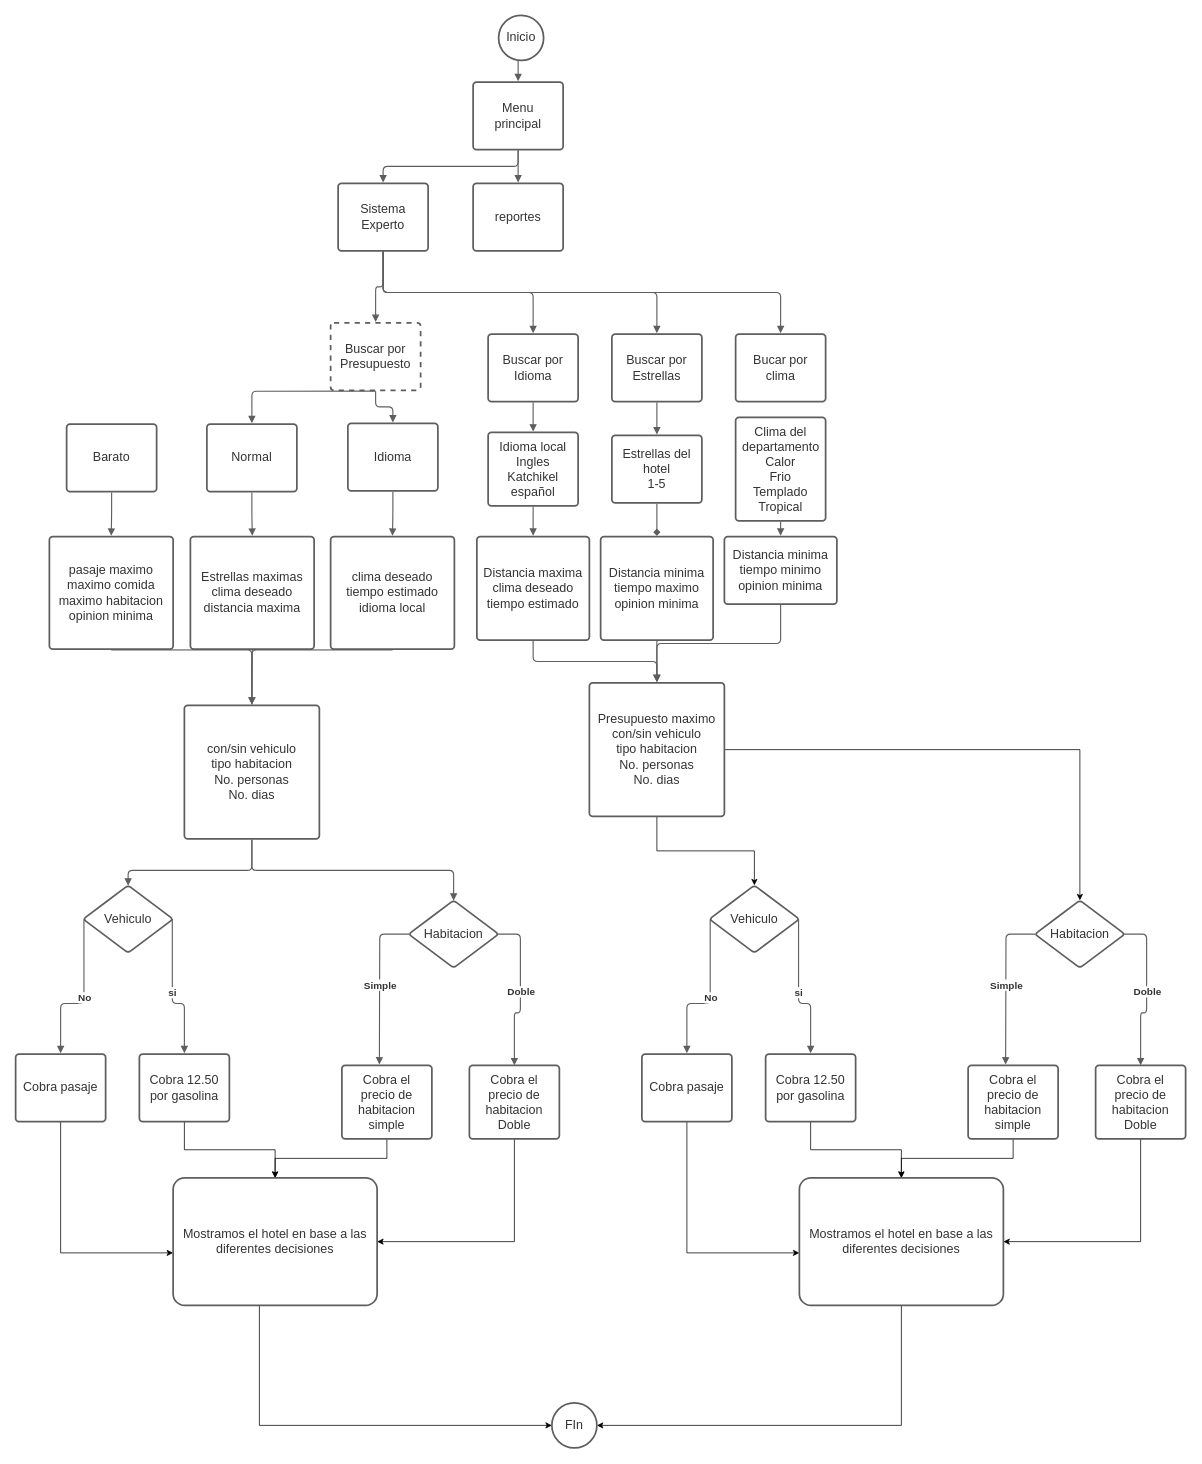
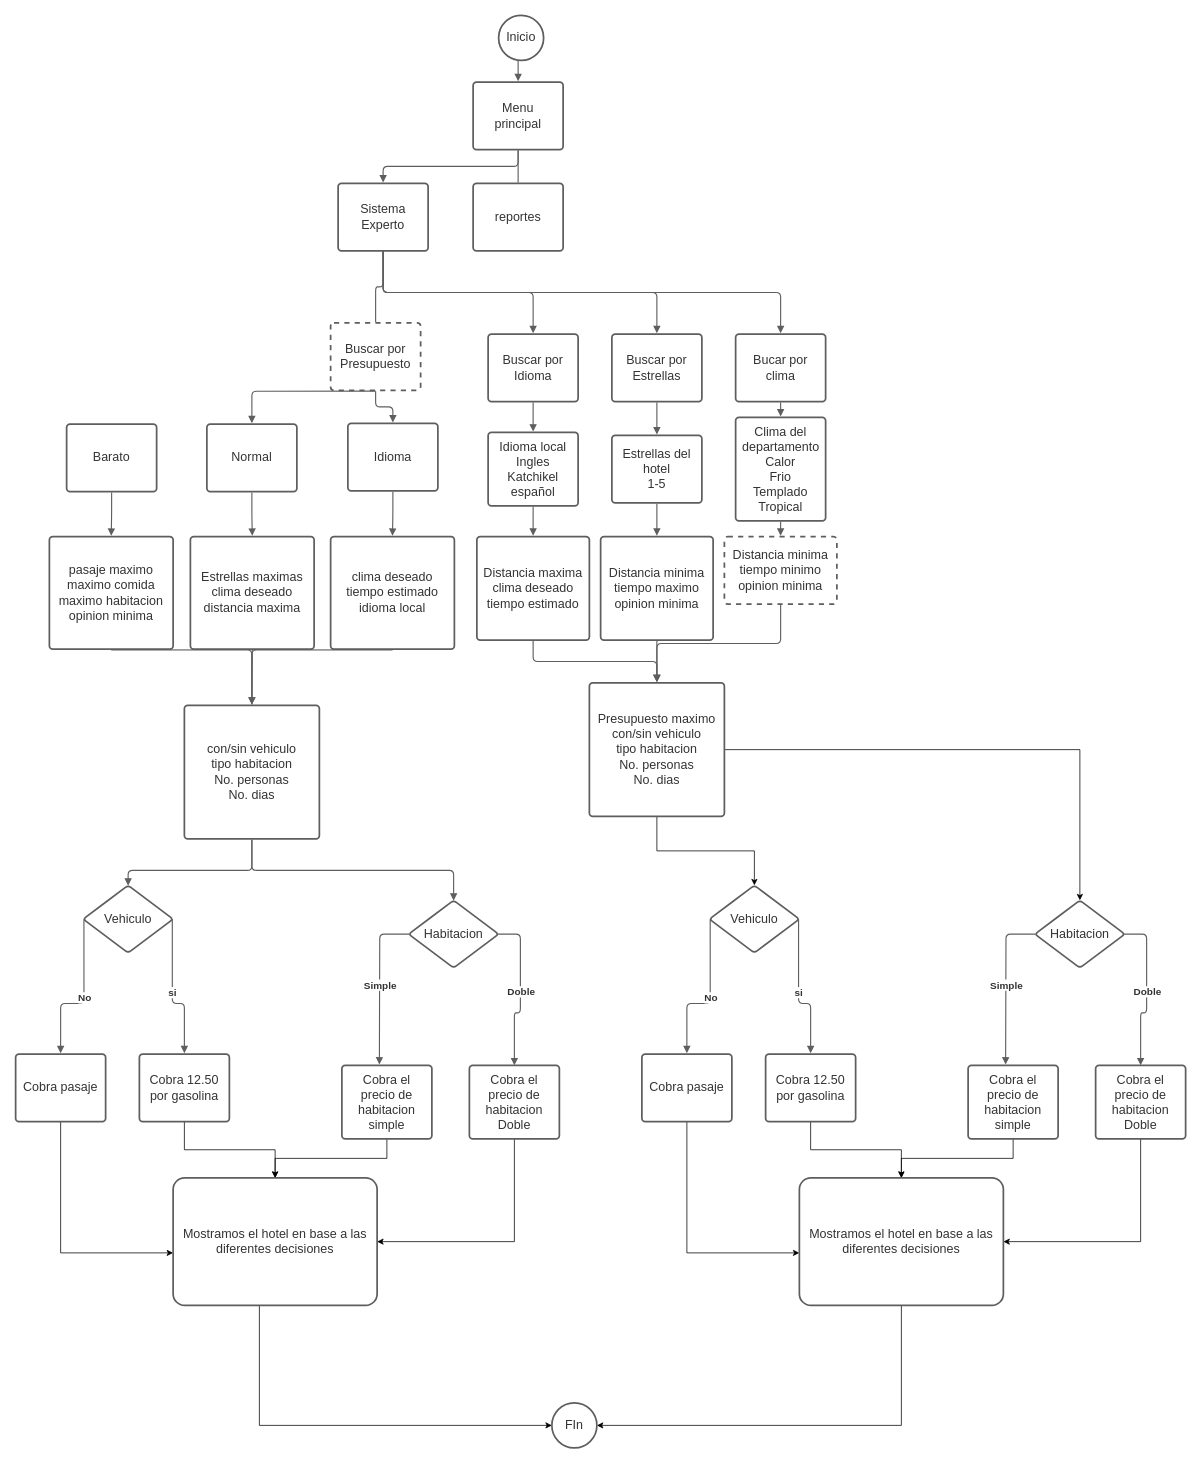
(518, 174) -> (518, 177)
(375, 313) -> (375, 316)
none -> (780, 406)
(657, 527) -> (657, 527)
(780, 570) -> (780, 570)
